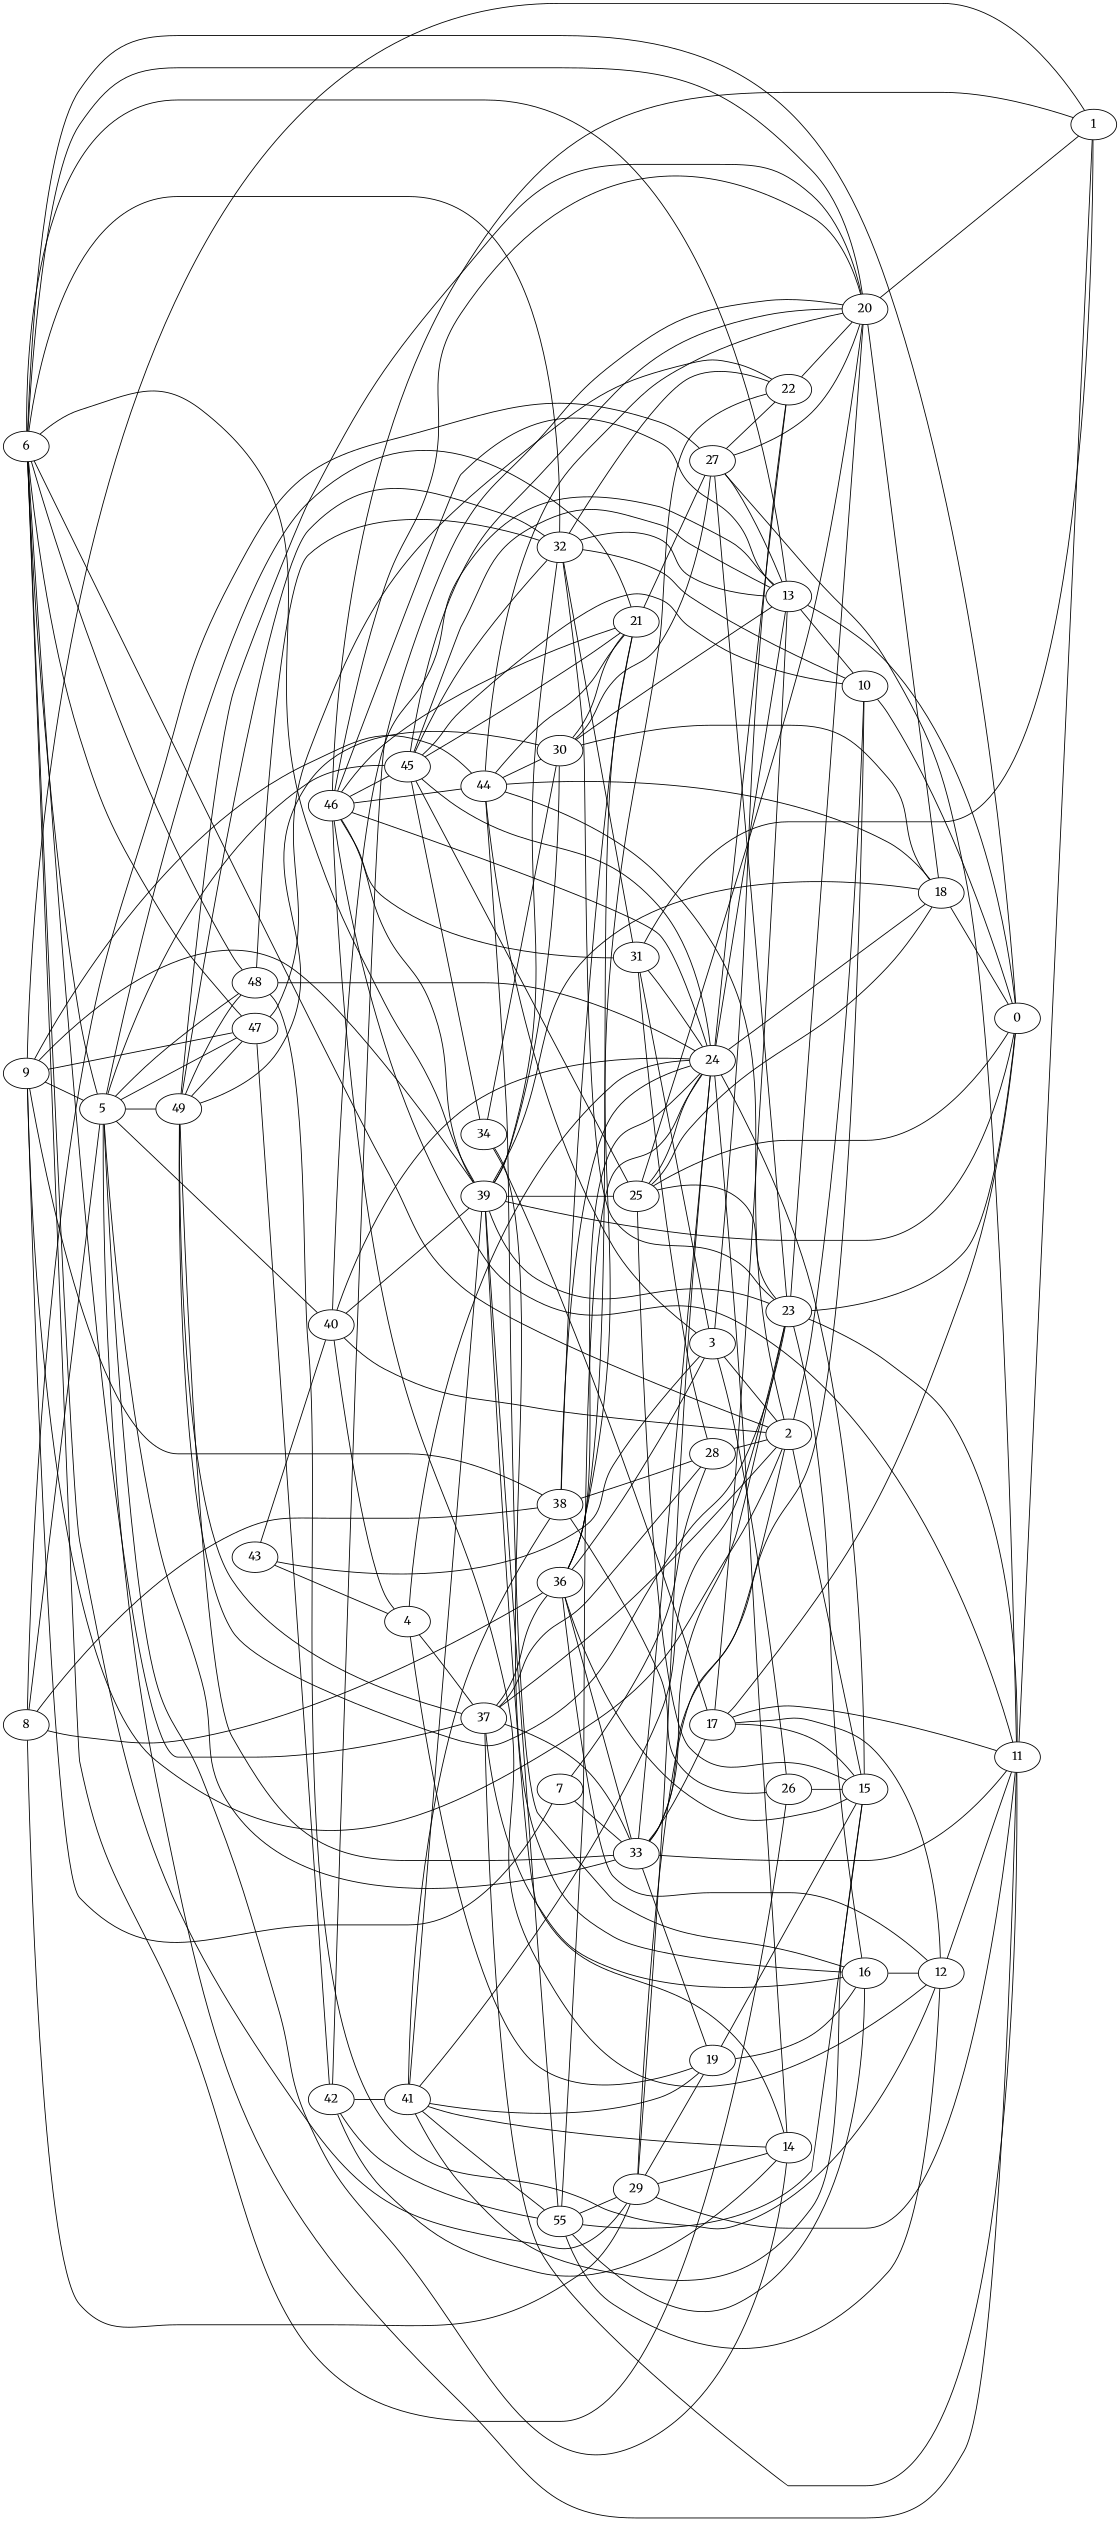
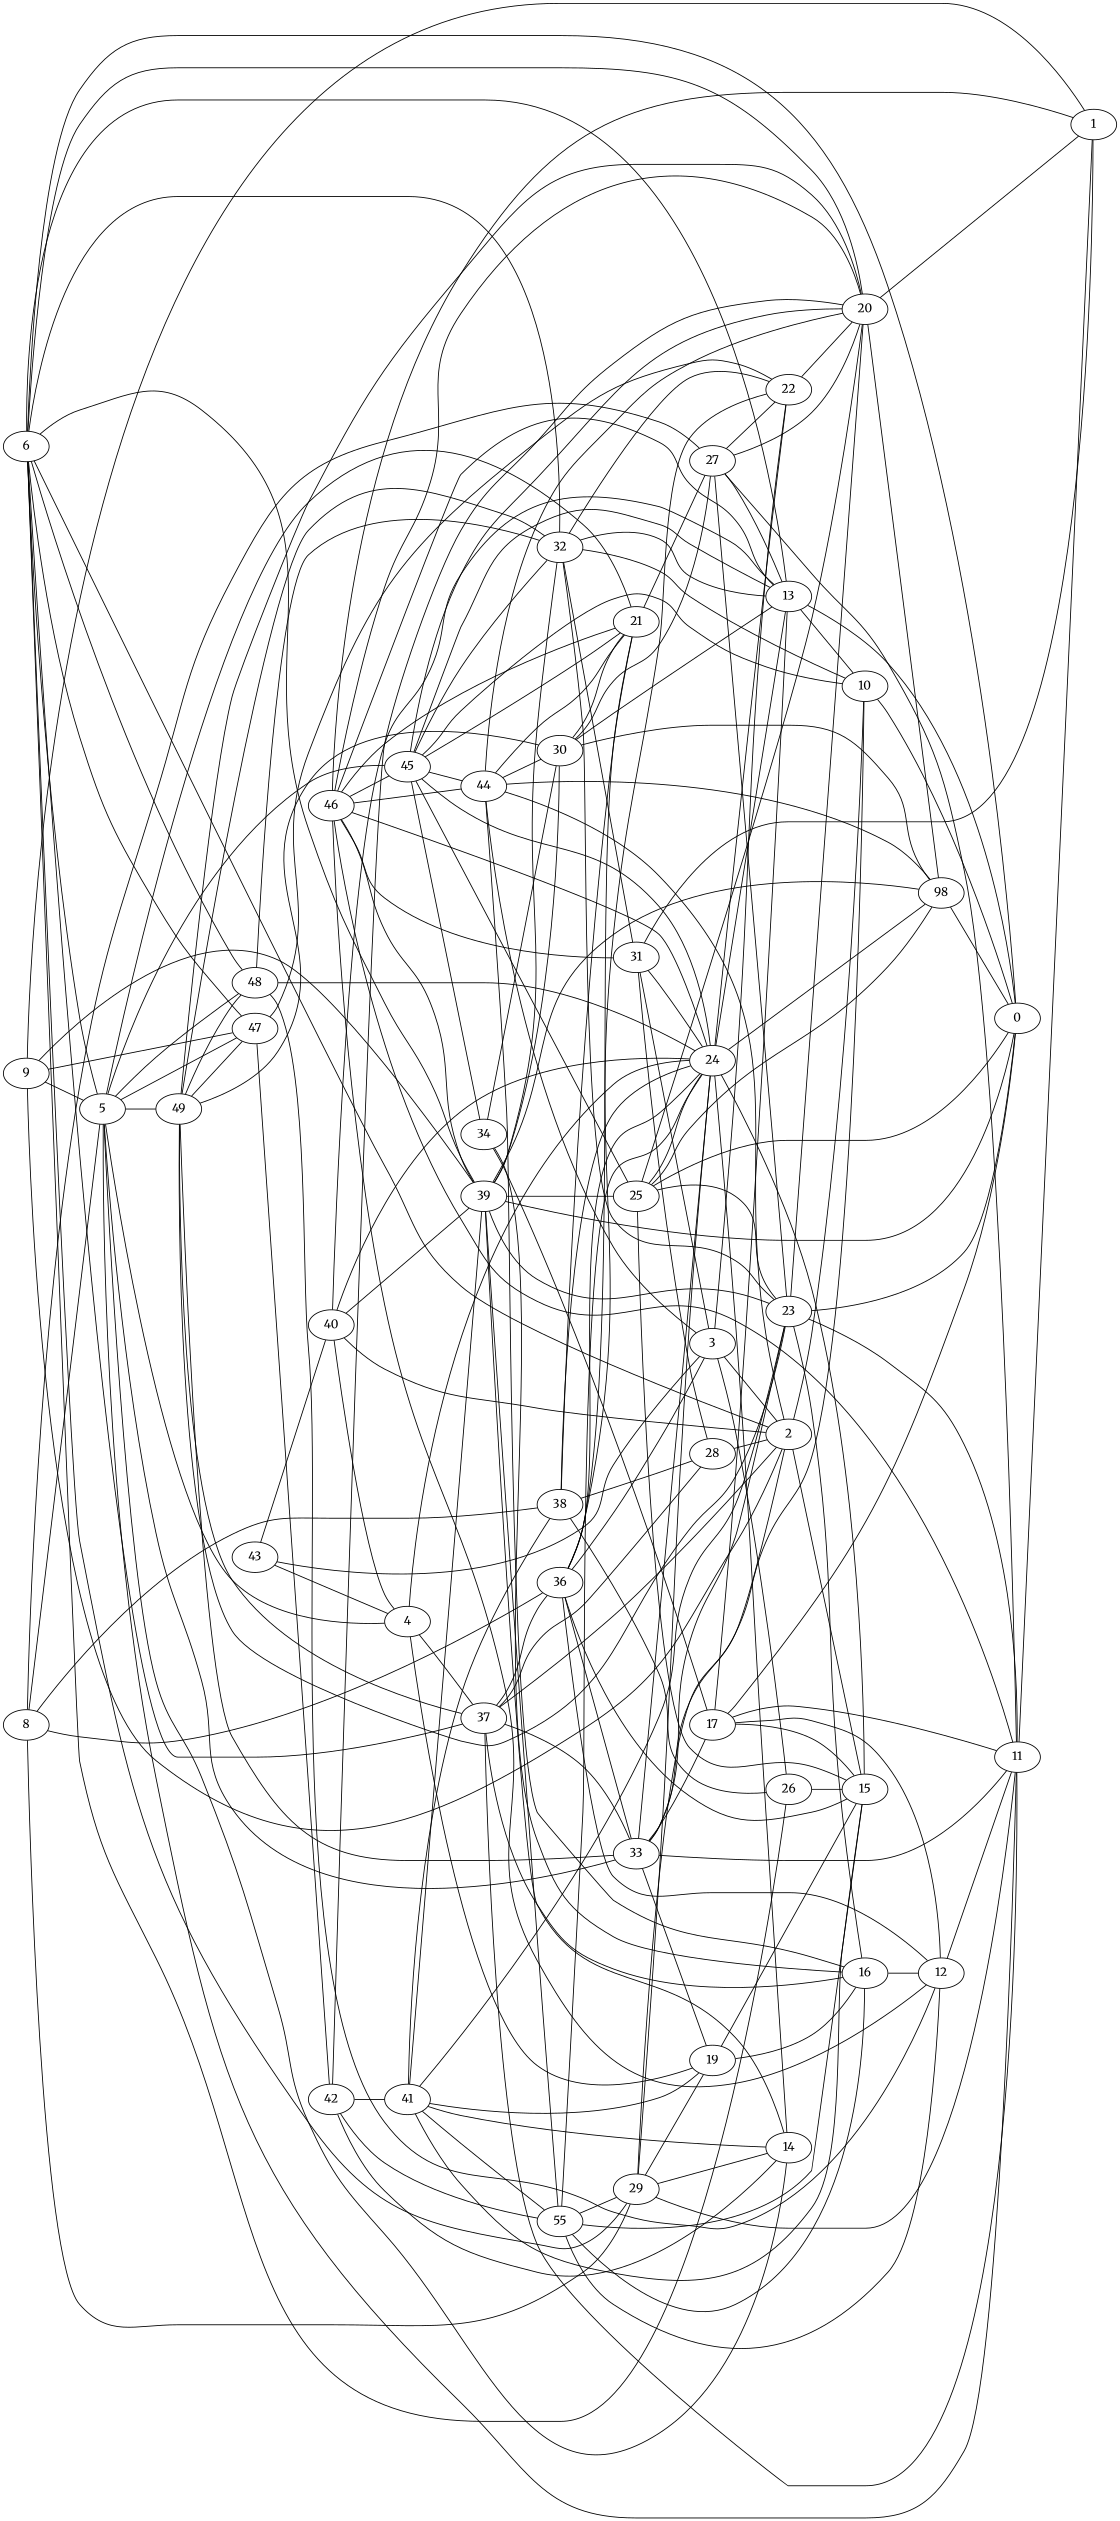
(202, 837) -> (446, 776)
(941, 893) -> (941, 893)
(217, 1217) -> (169, 1437)
(162, 1447) -> none
(560, 1789) -> none
